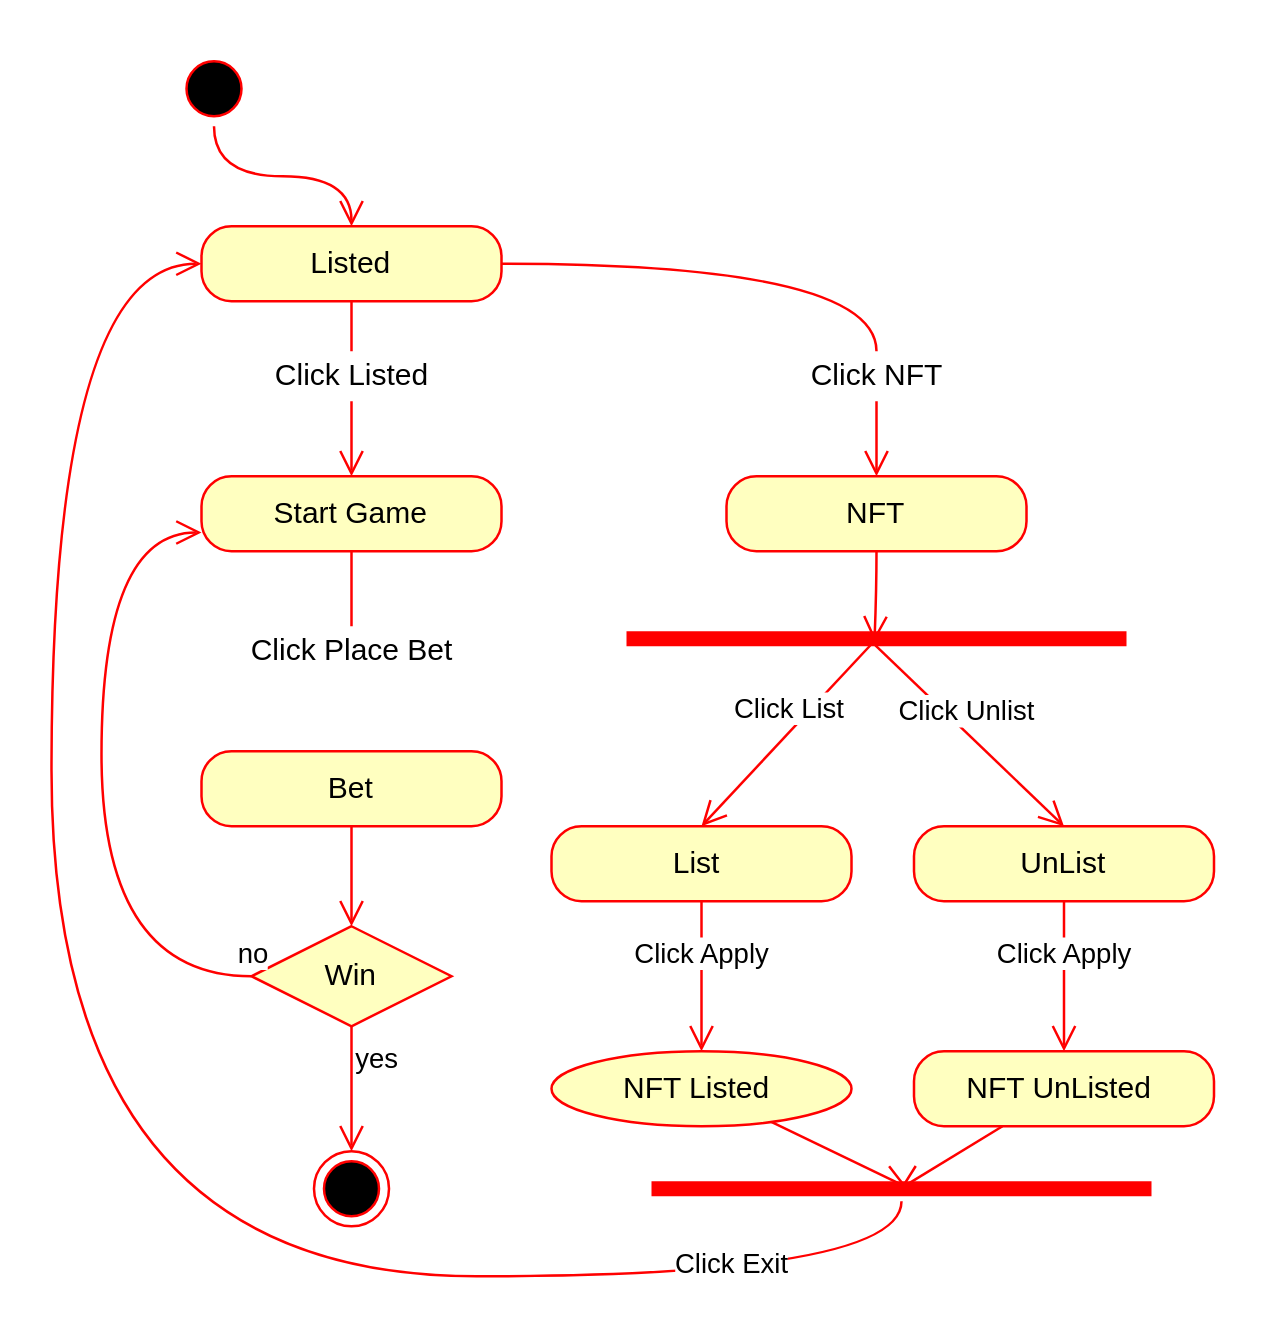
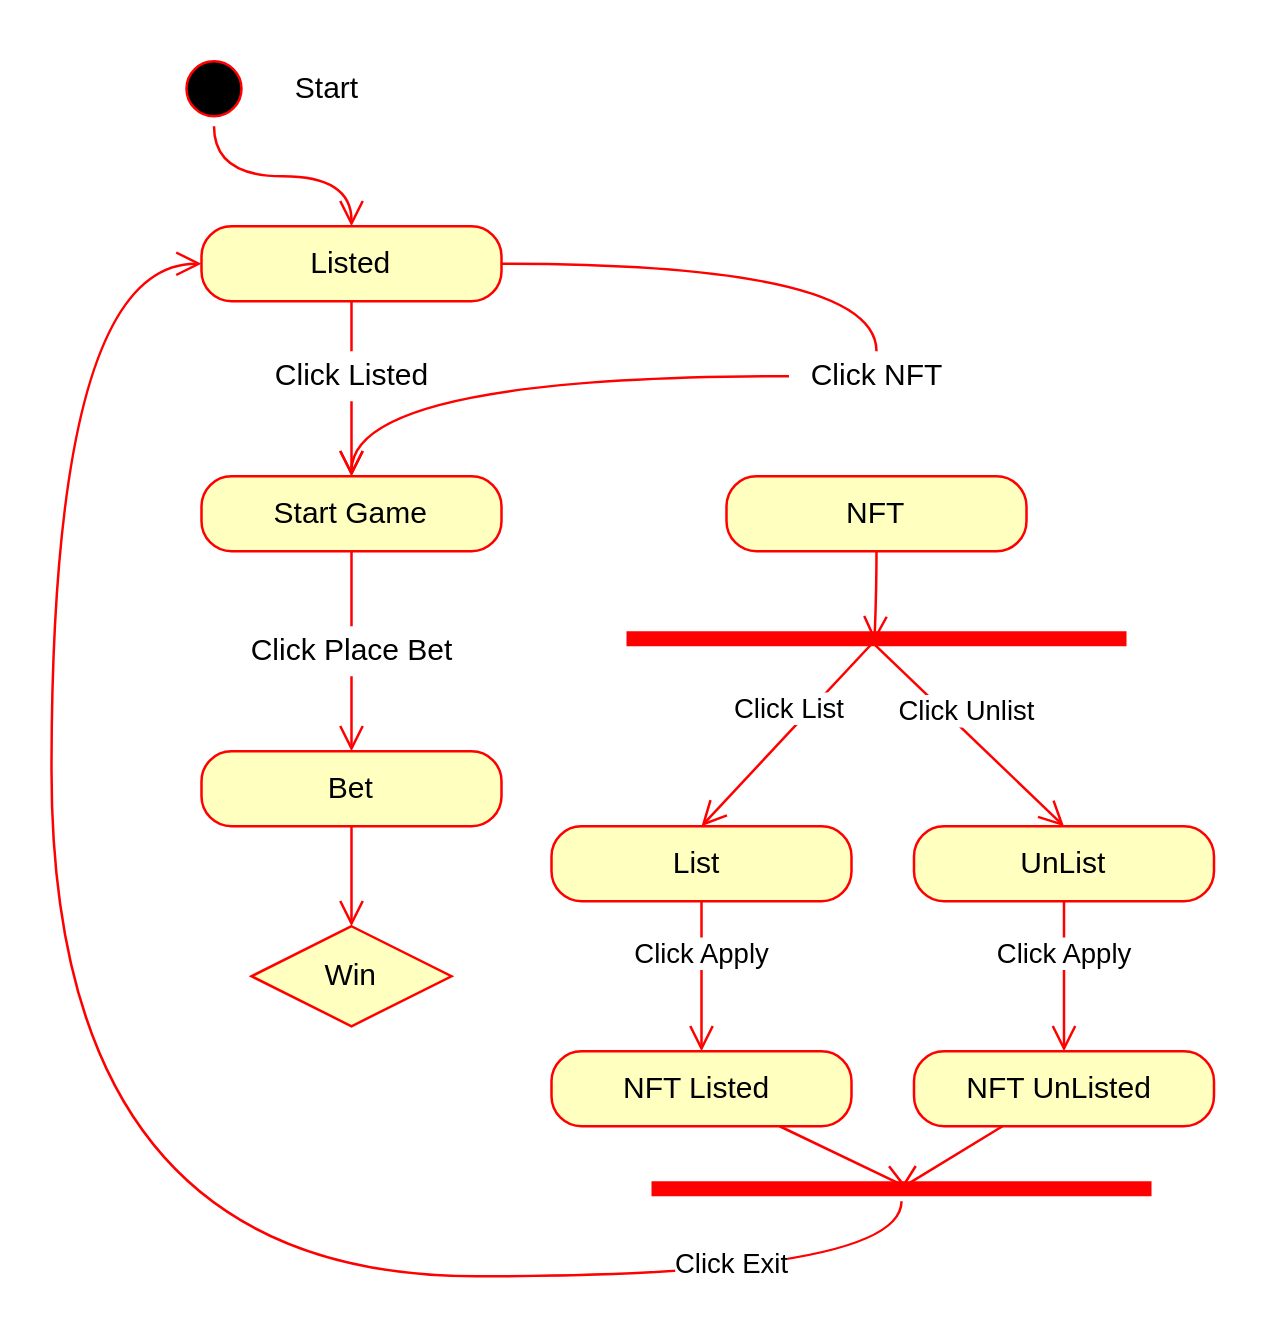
none -> (326, 89)
(876, 436) -> (566, 385)
none -> (351, 711)
(102, 774) -> none
(351, 1087) -> none
(701, 1089) -> (701, 1089)
(351, 1189) -> none
